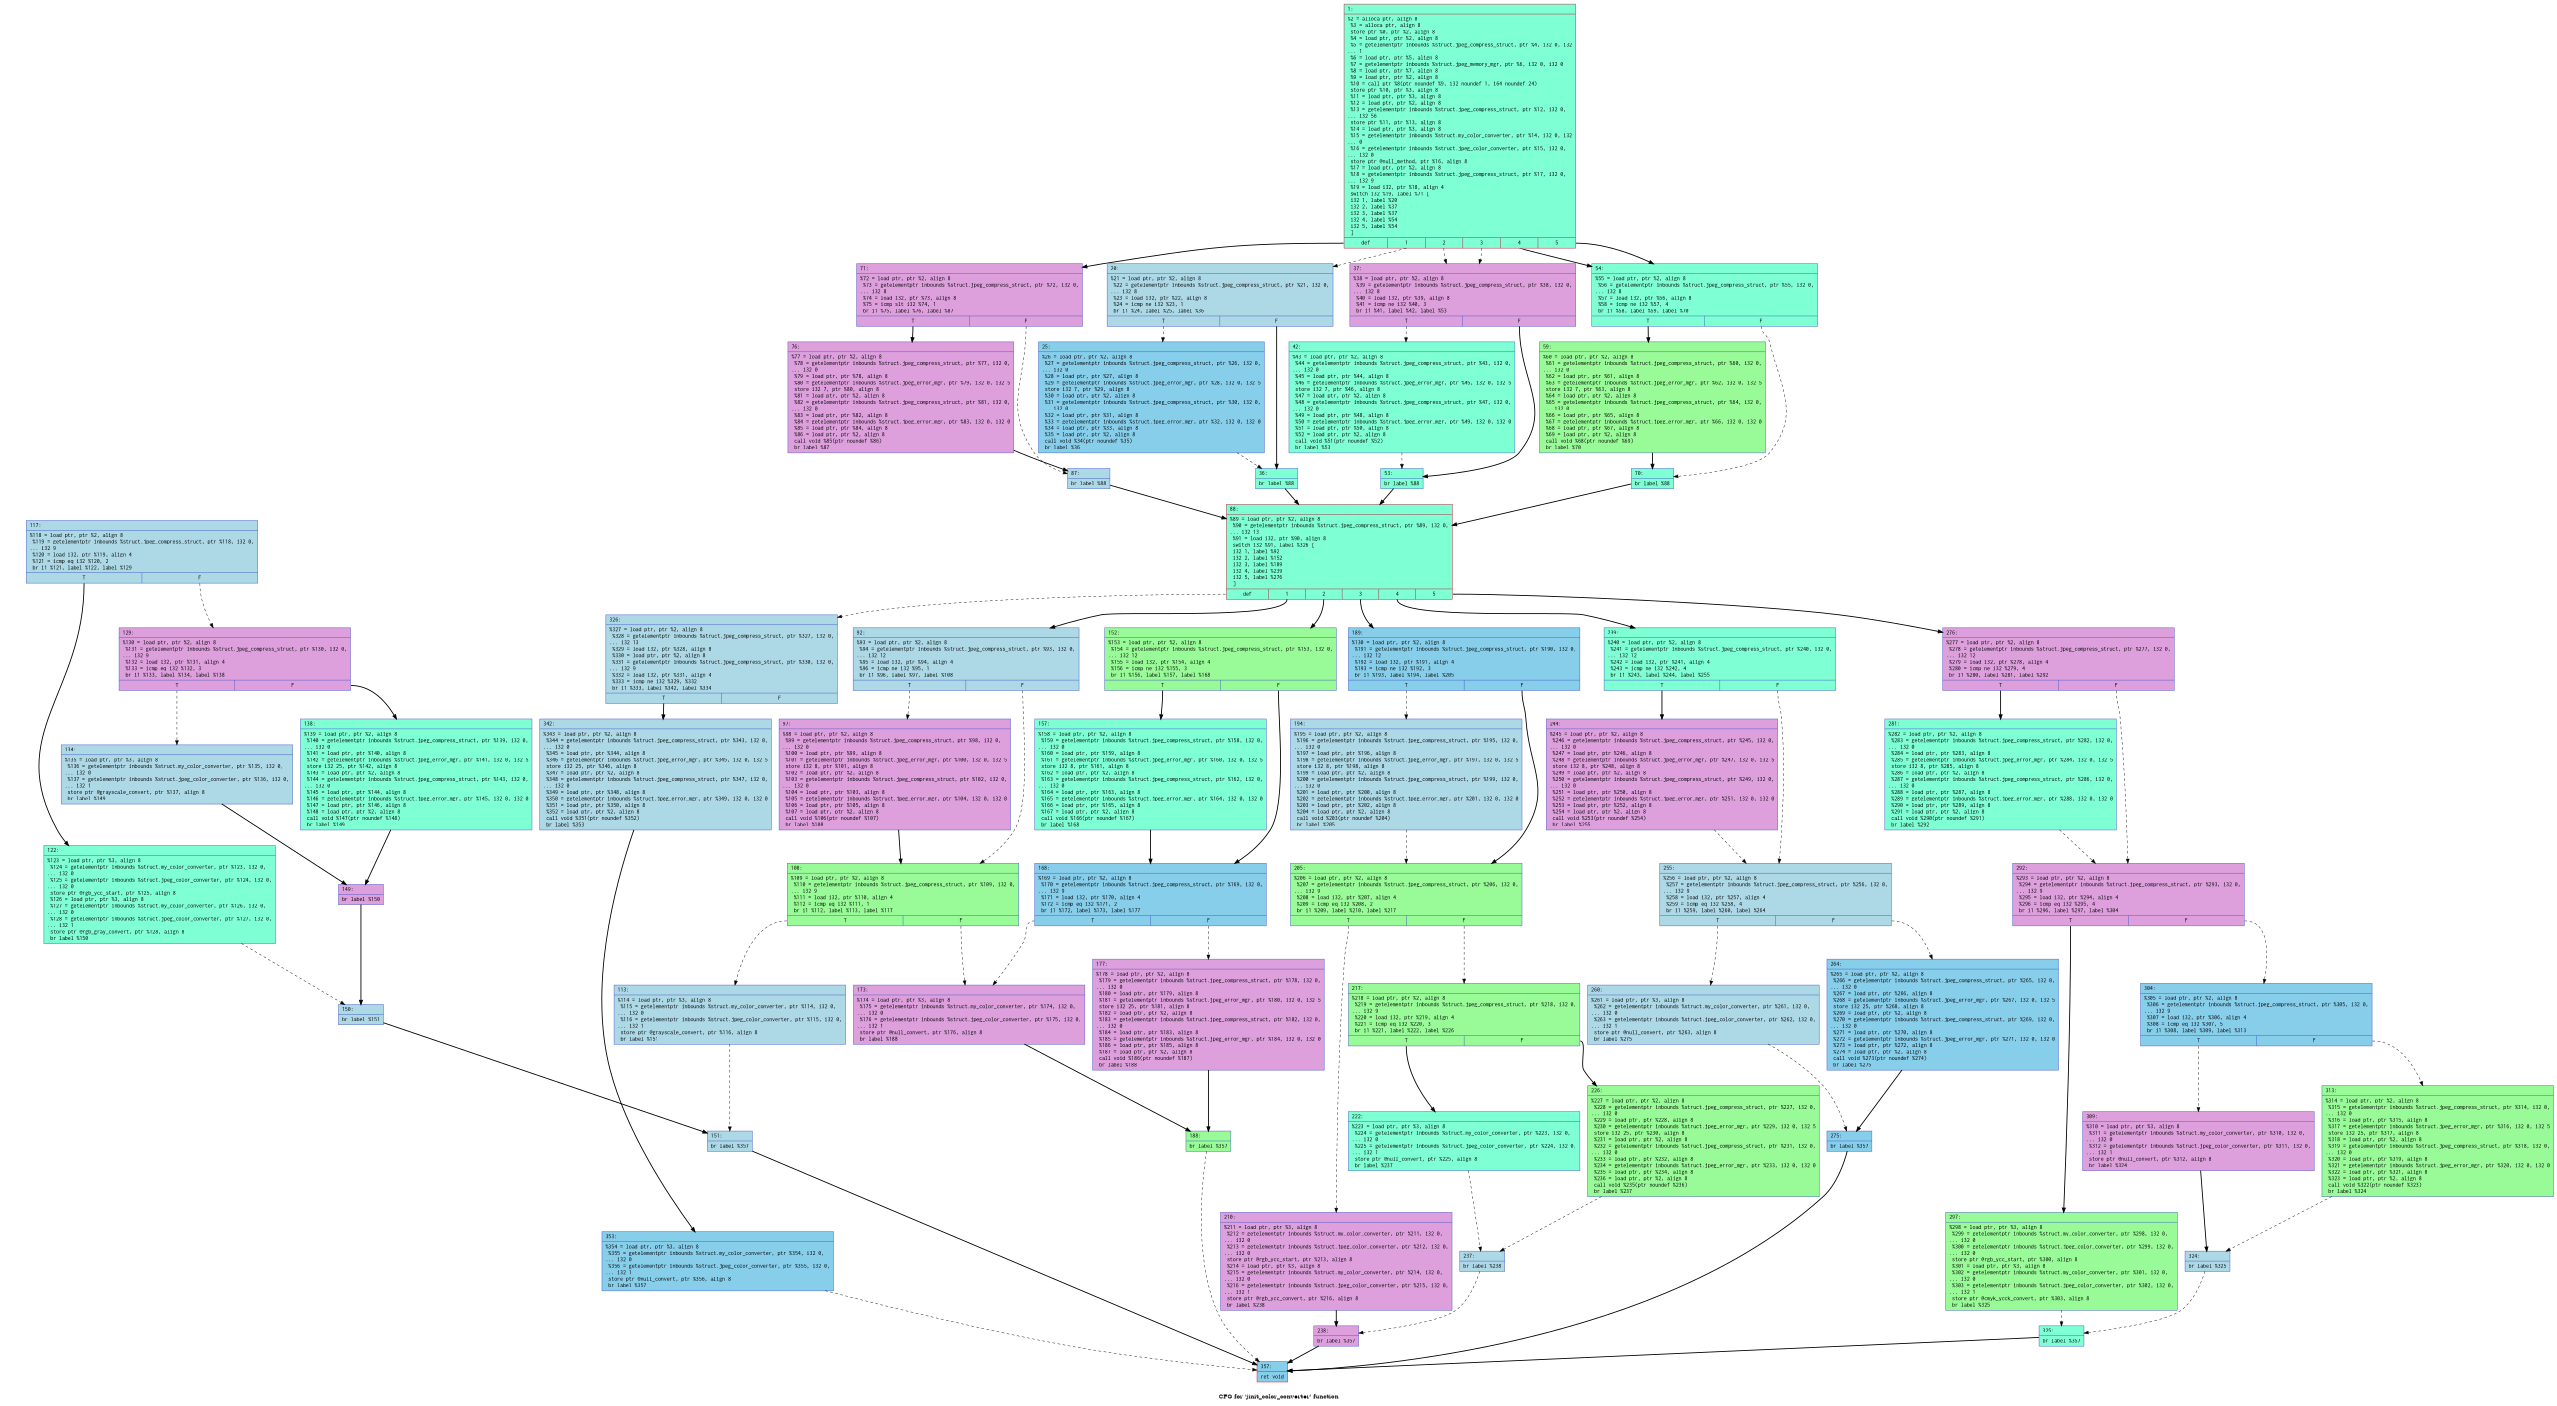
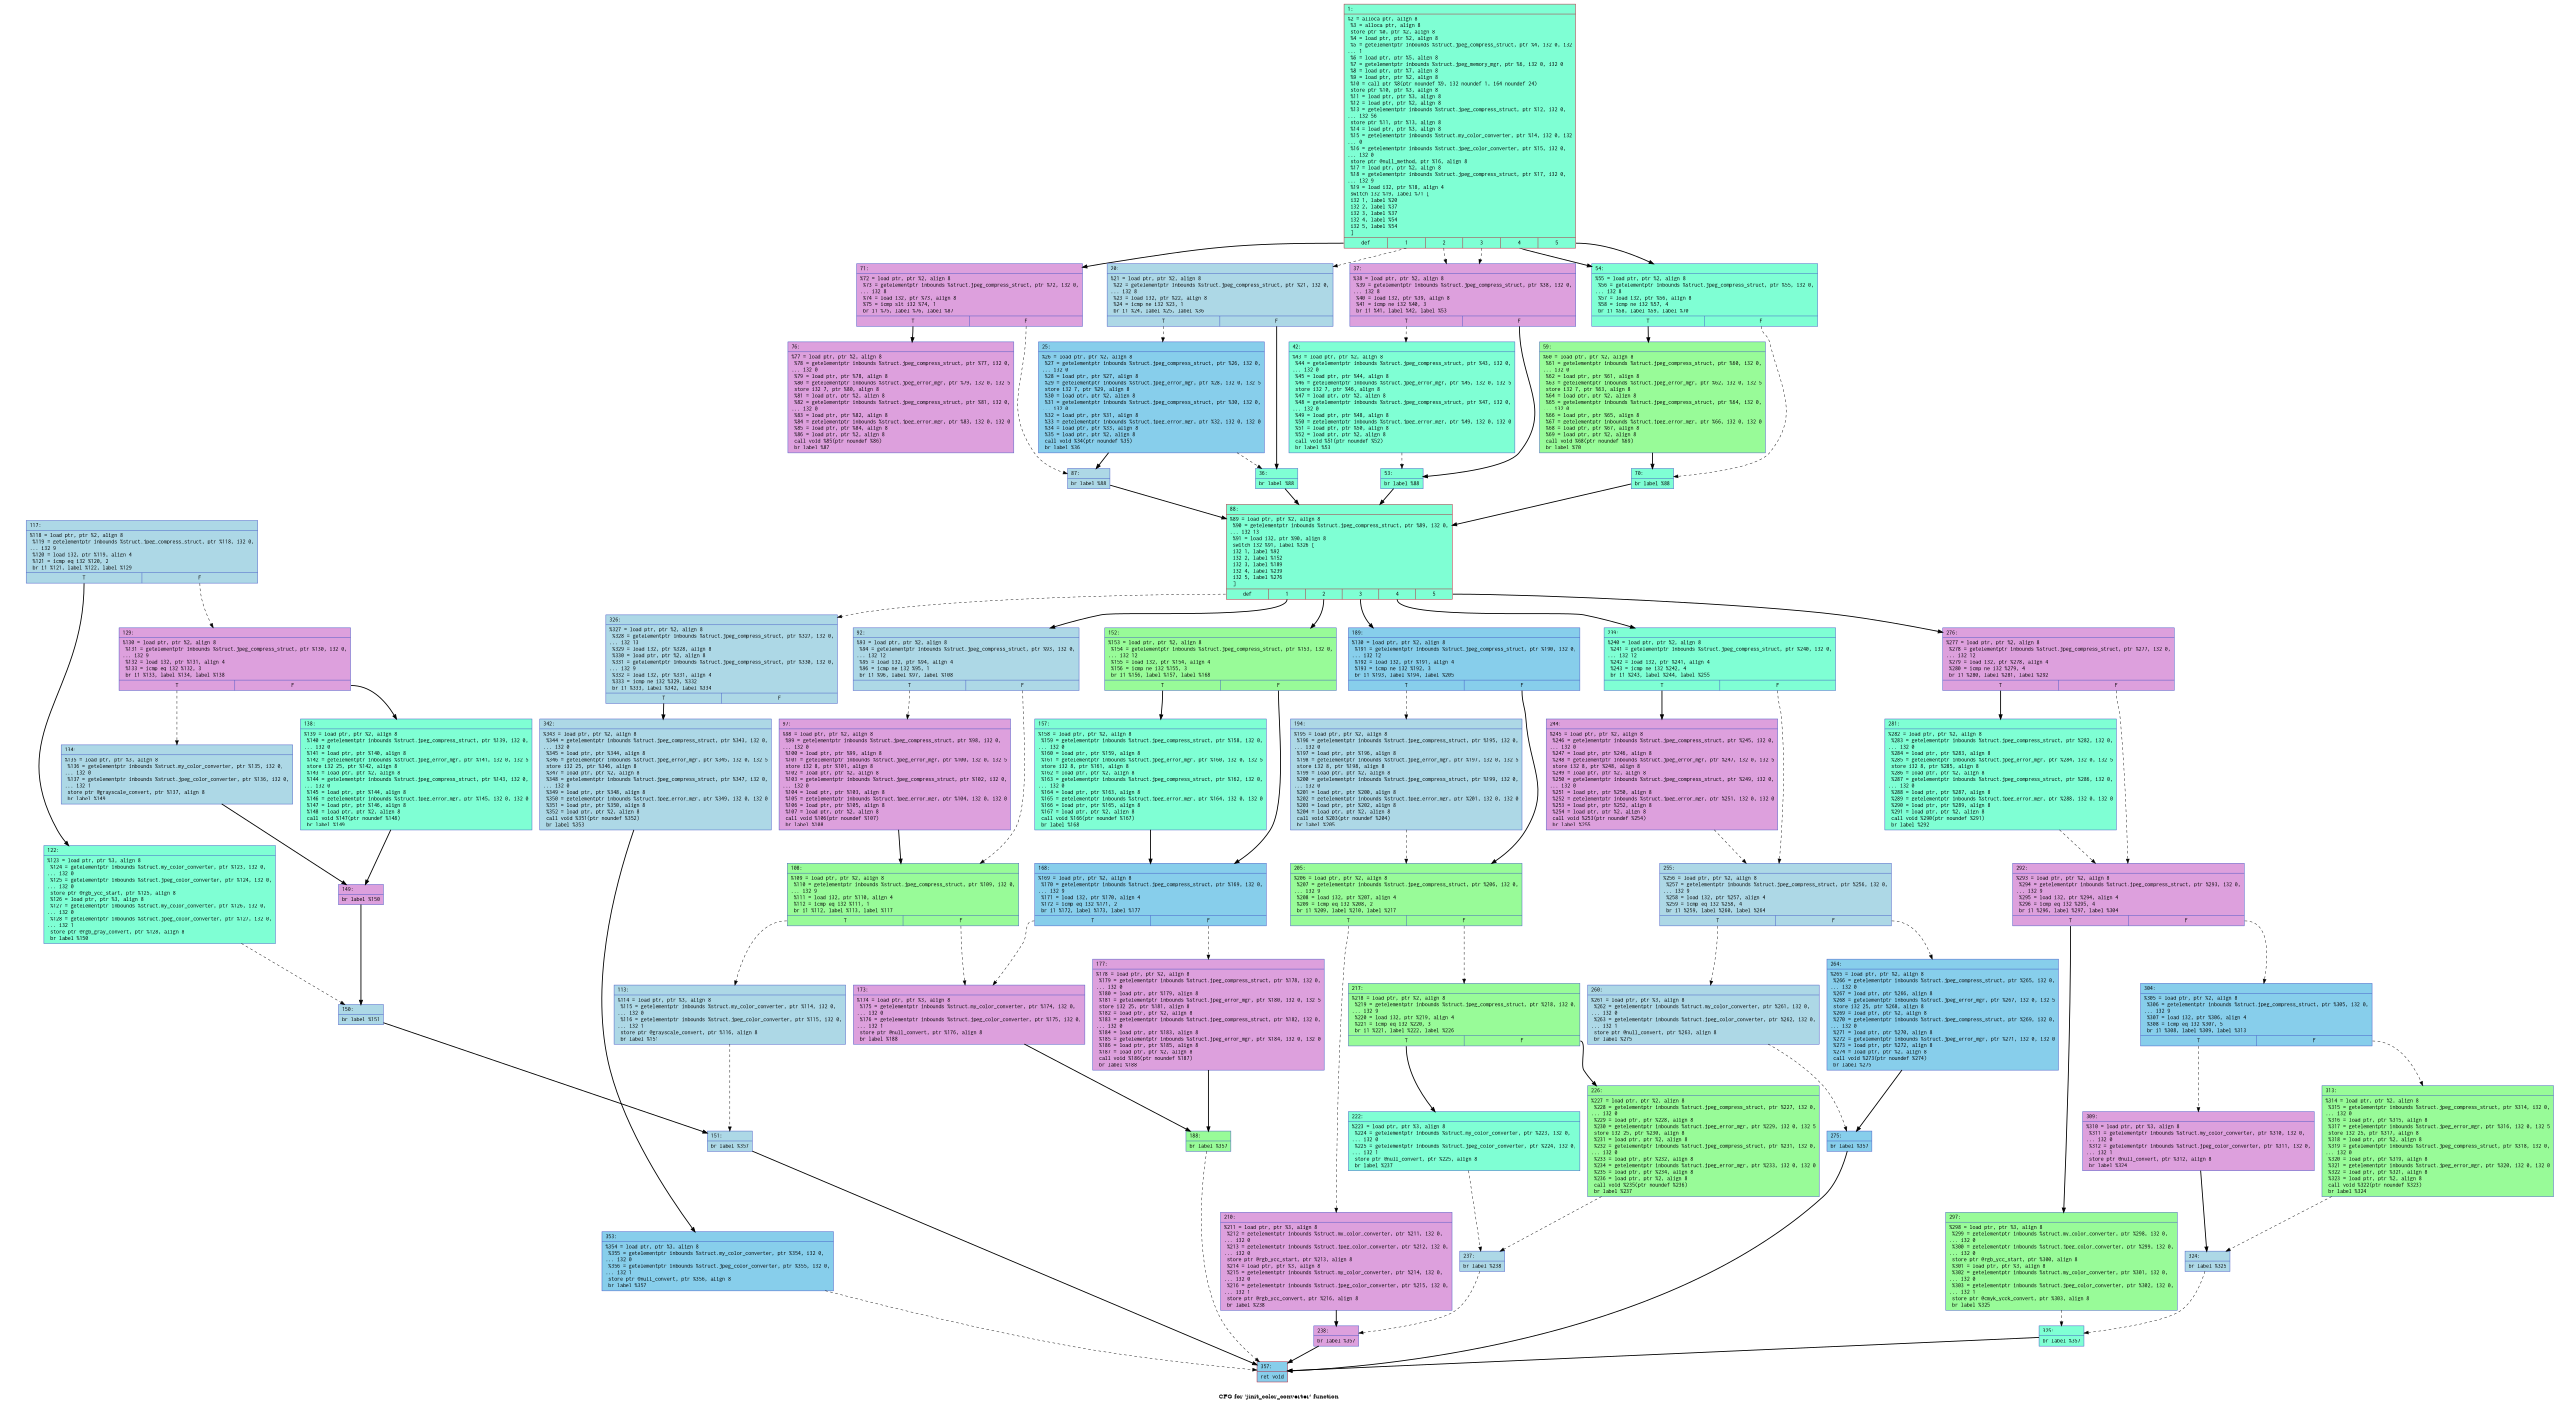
(1036, 459) -> (1104, 459)
